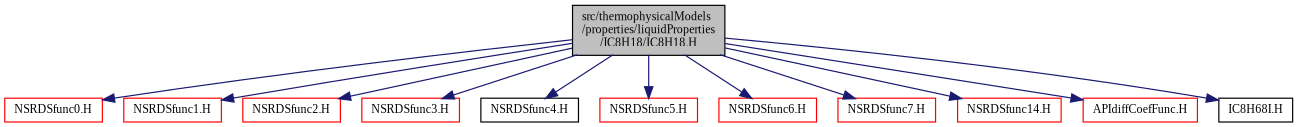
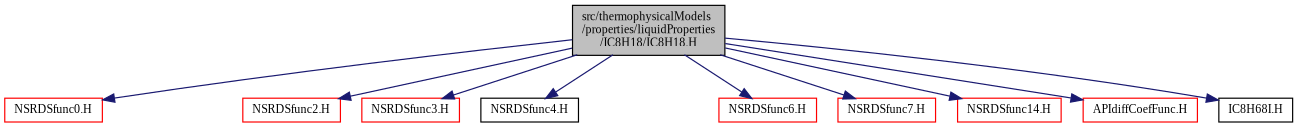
(173, 110) -> none
(649, 110) -> none
